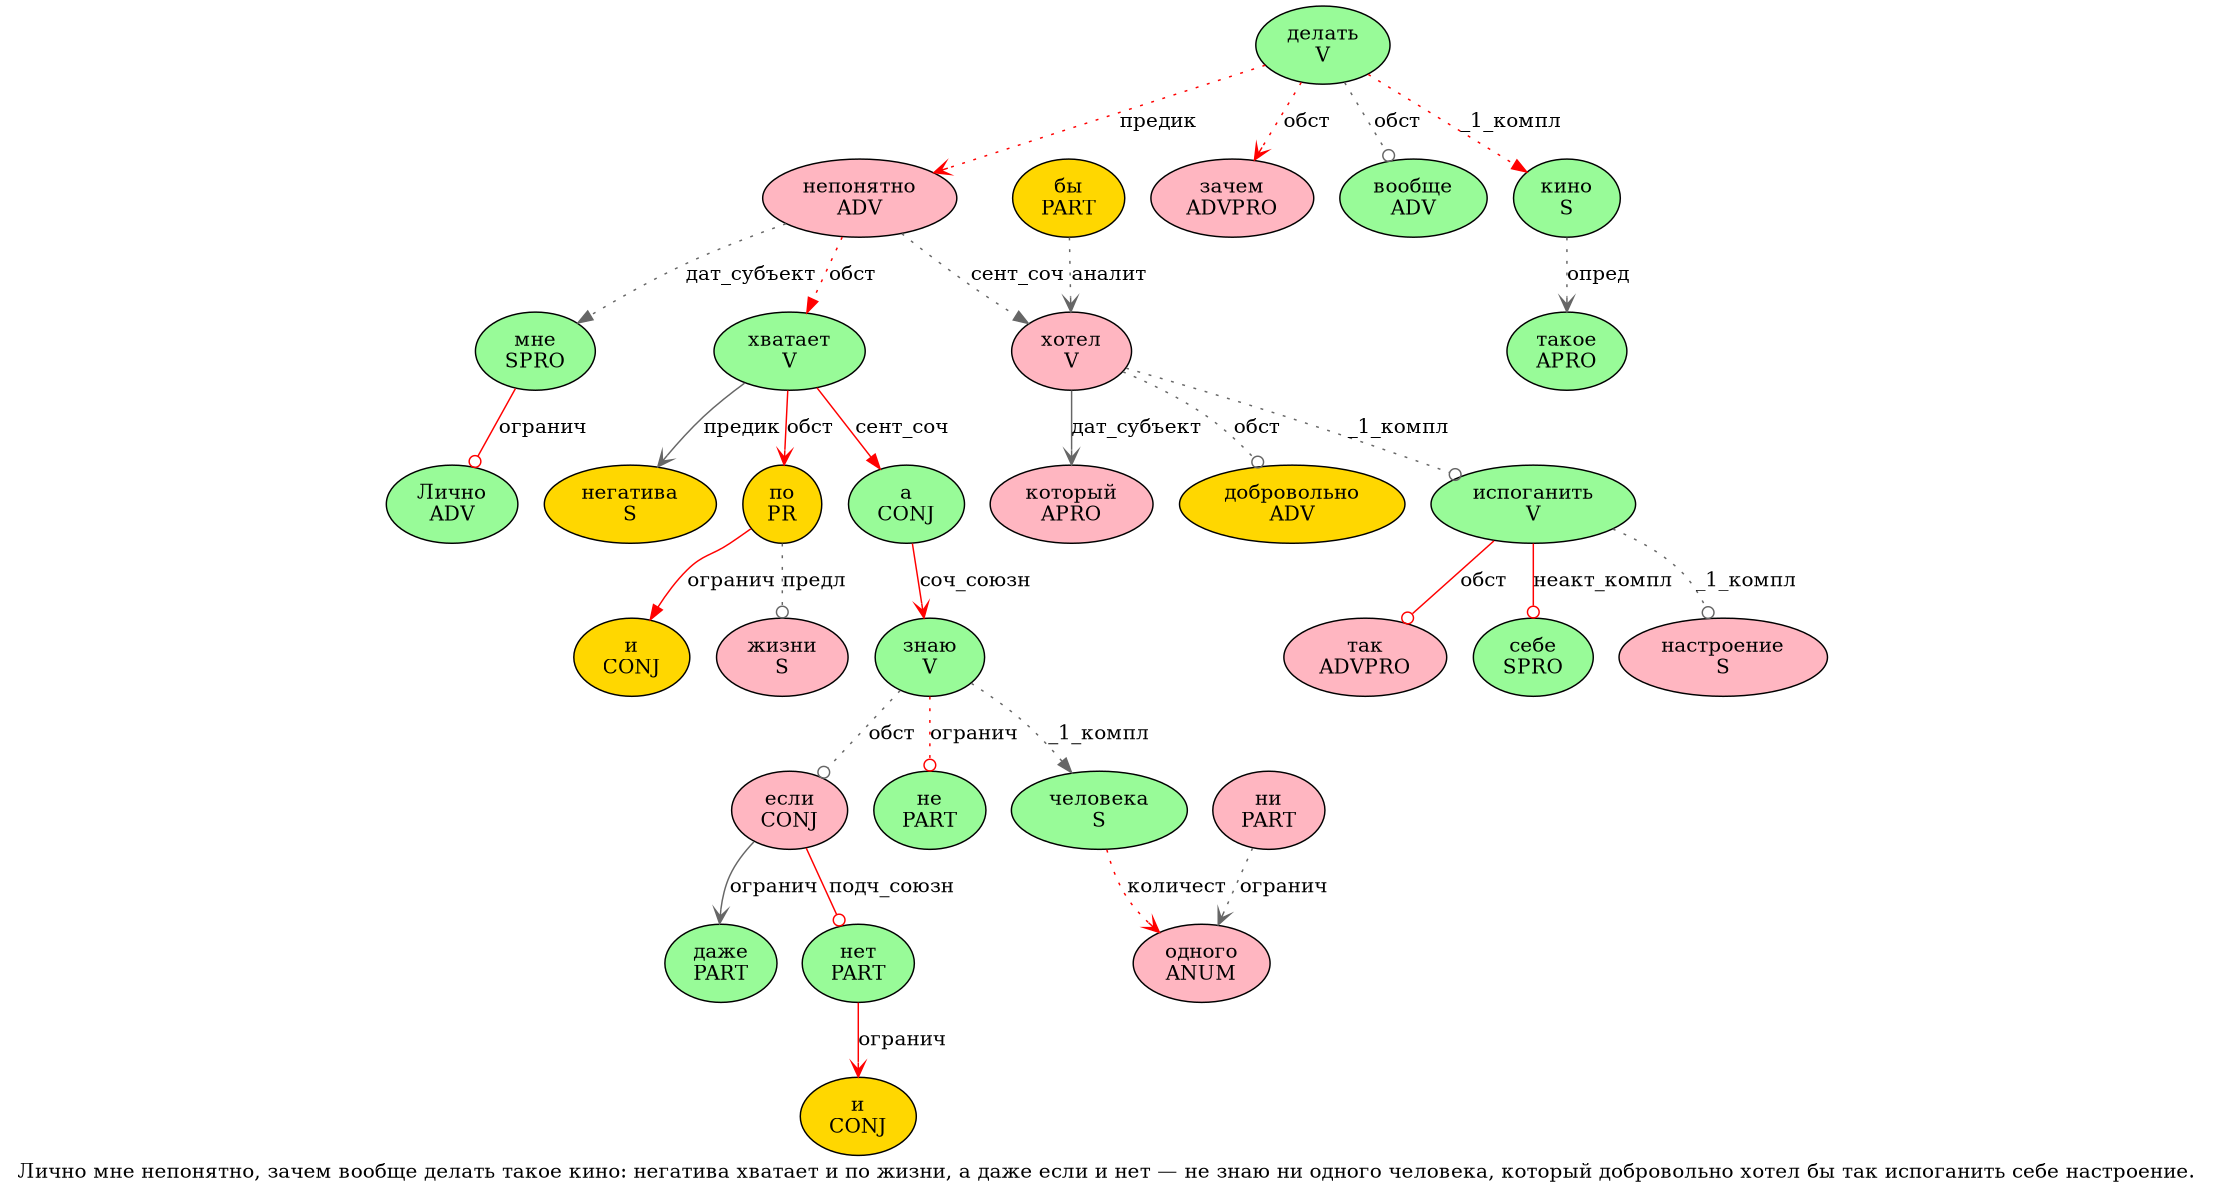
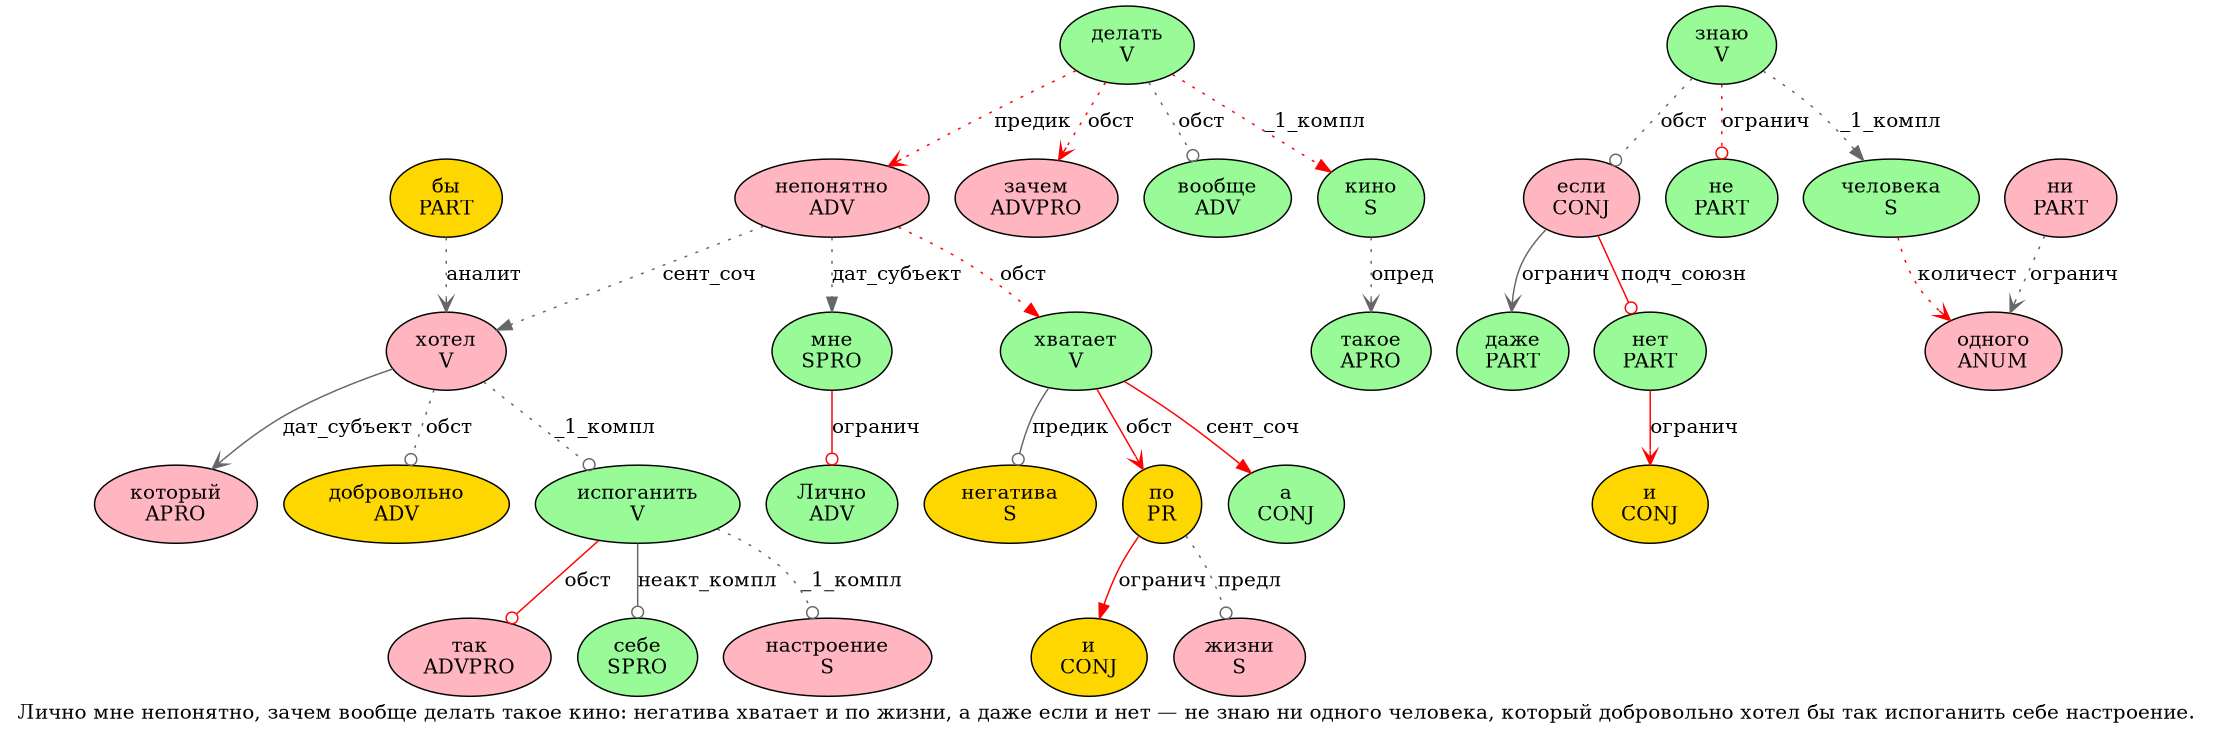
(703, 417) -> (1031, 419)
(917, 573) -> none
(1533, 575) -> (638, 575)
